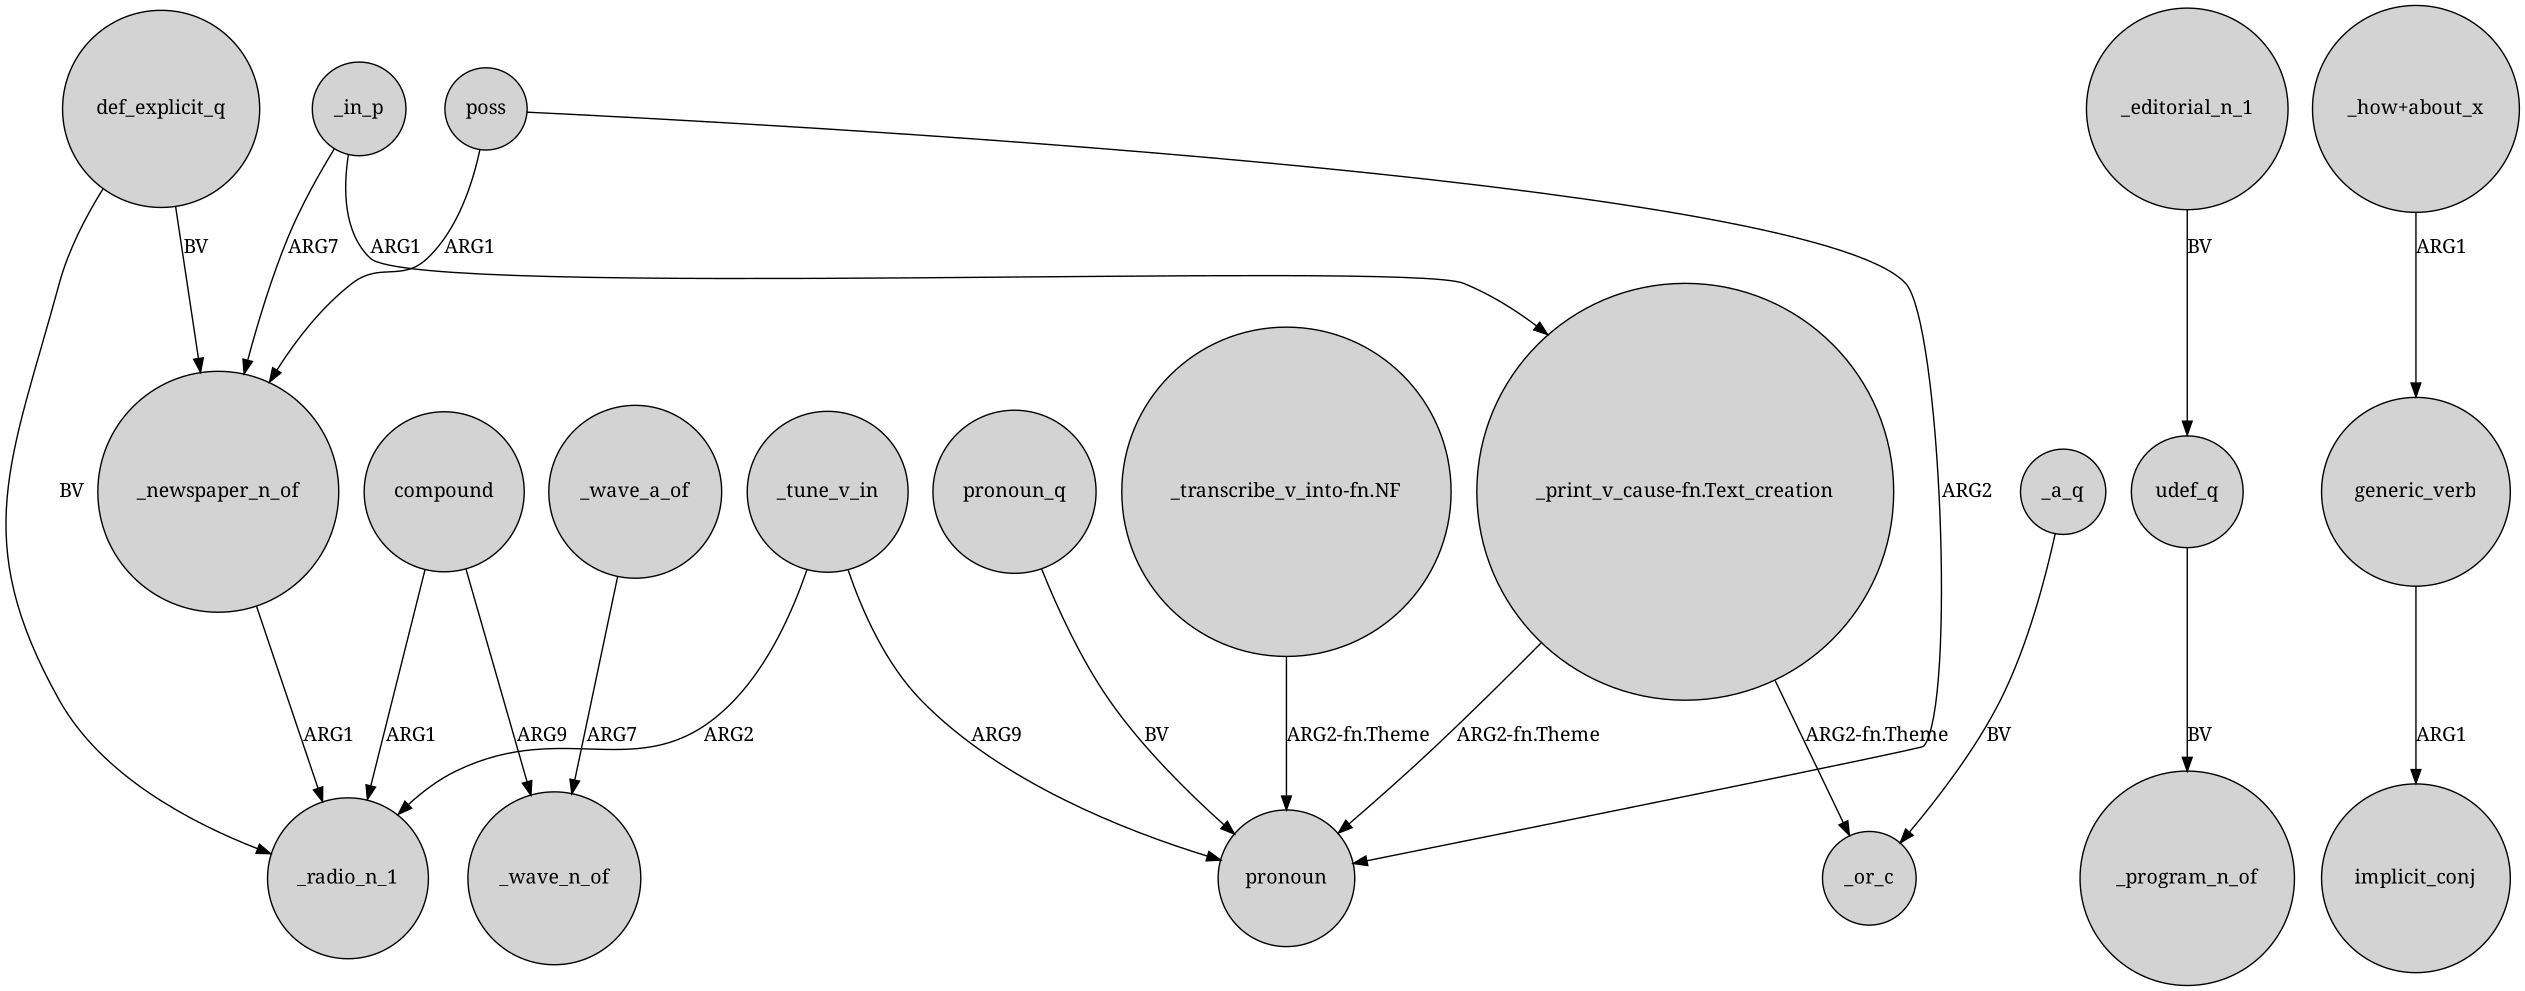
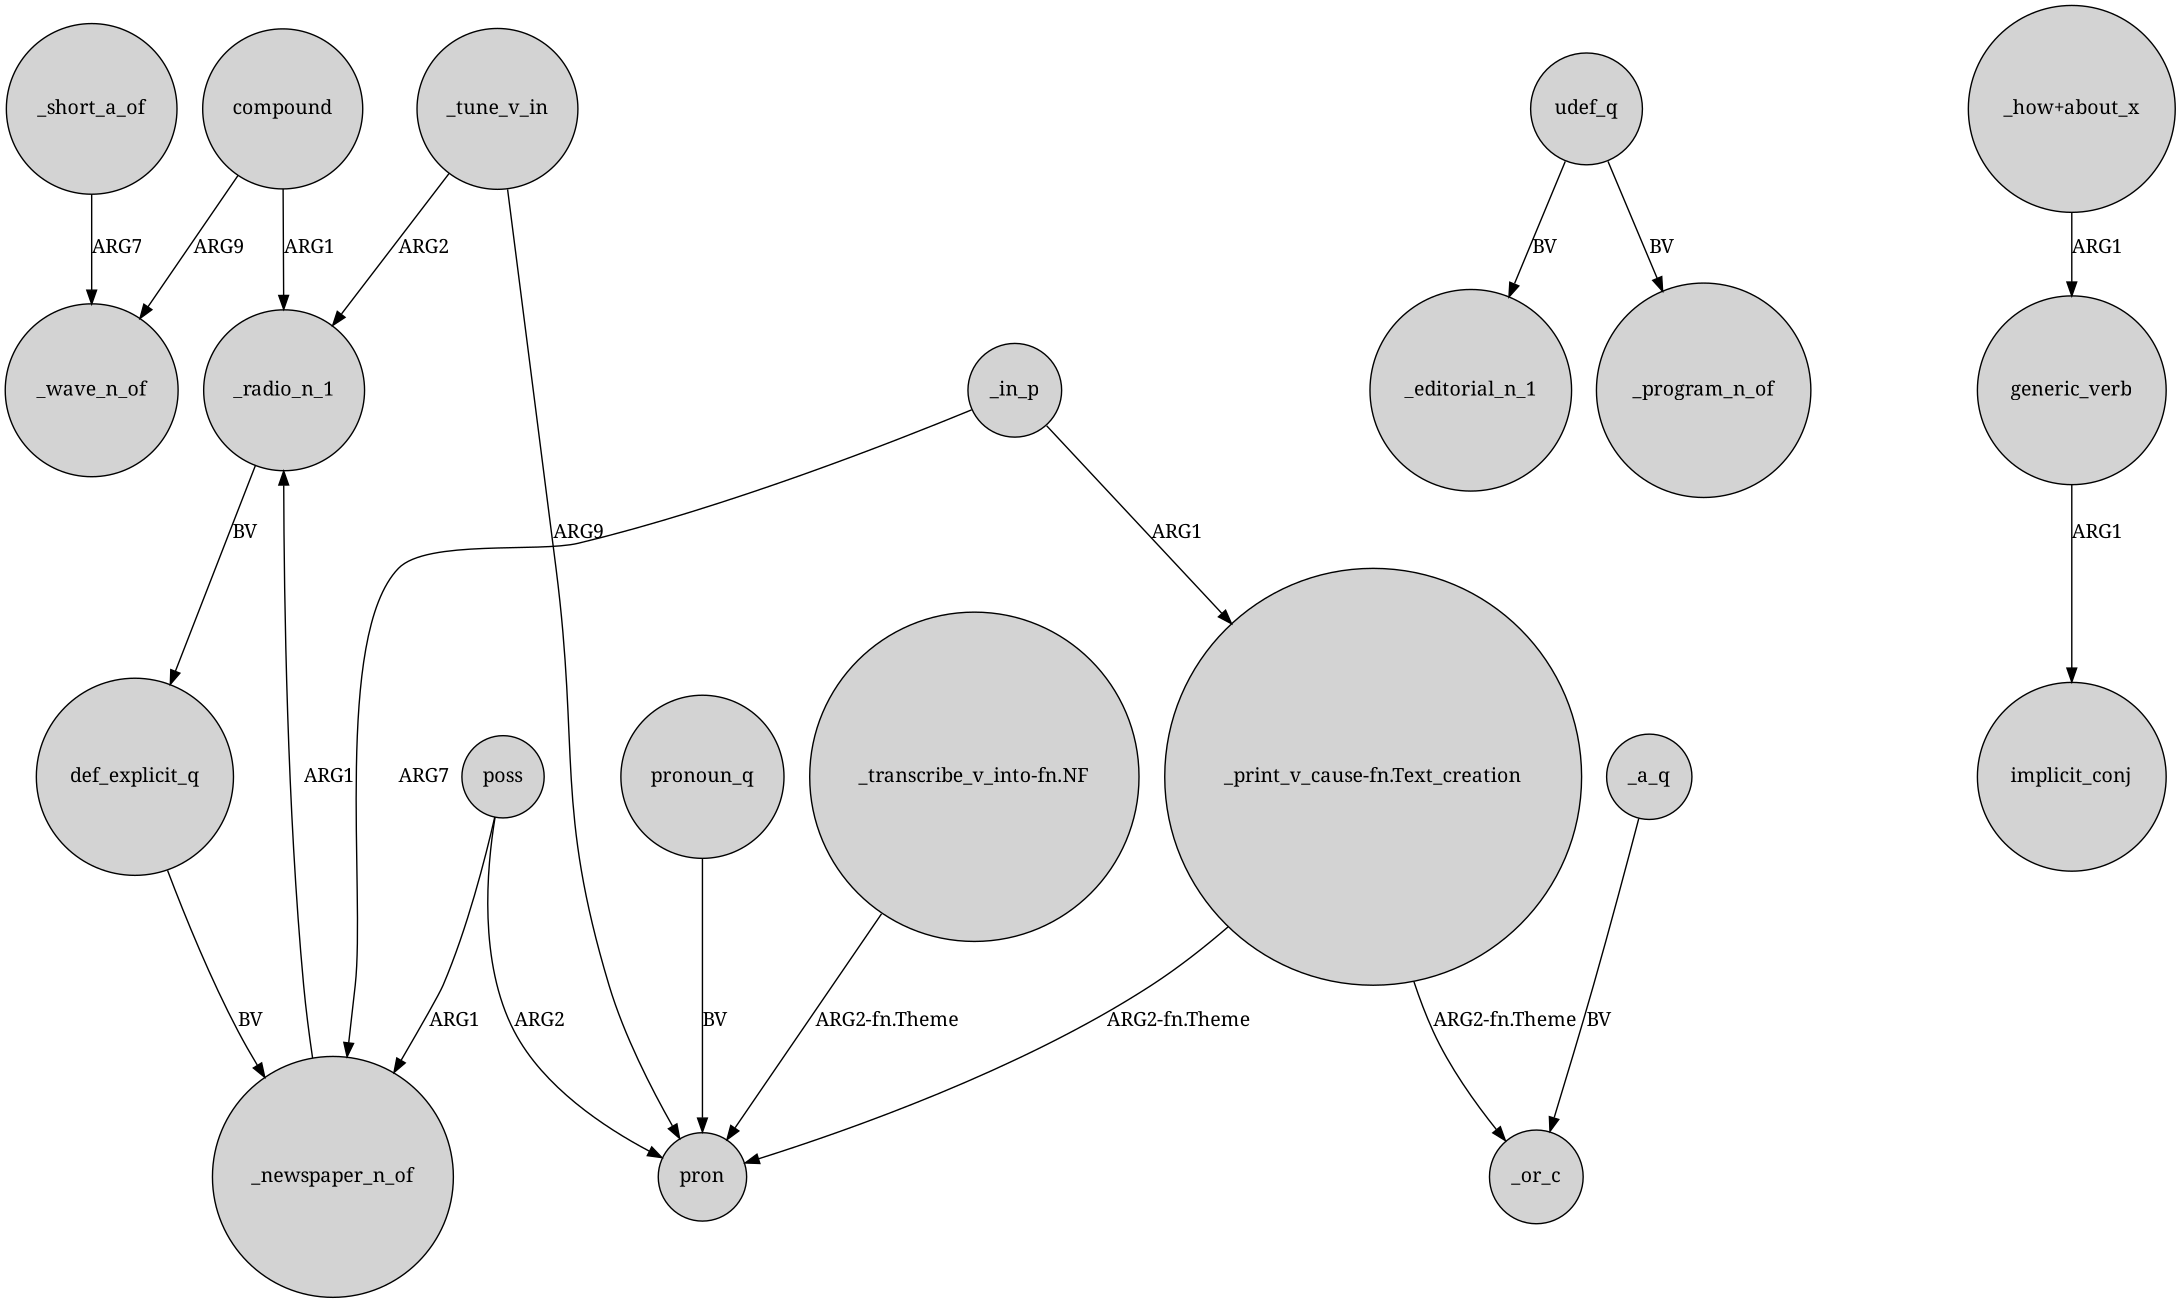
(2187, 315) -> (1540, 222)
(635, 492) -> (92, 109)
(10, 567) -> (215, 568)
(1286, 878) -> (702, 1177)
